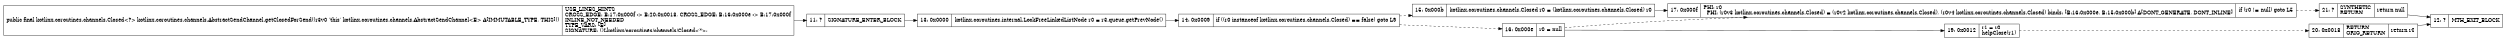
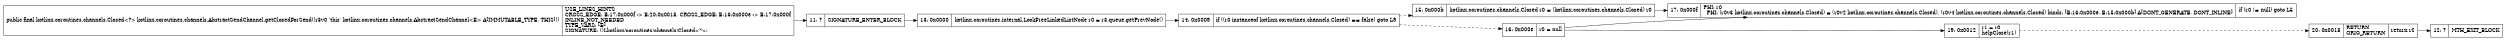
(2363, 10) -> none
(1654, 22) -> (1654, 22)
